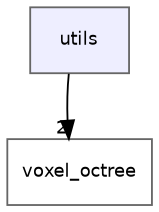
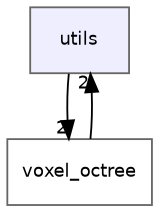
none -> (92, 116)
